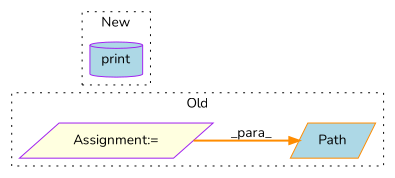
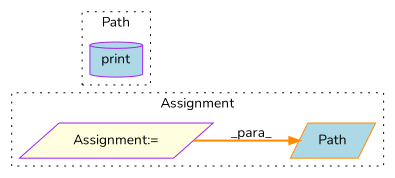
(116, 23) -> (116, 23)
(198, 104) -> (198, 104)
